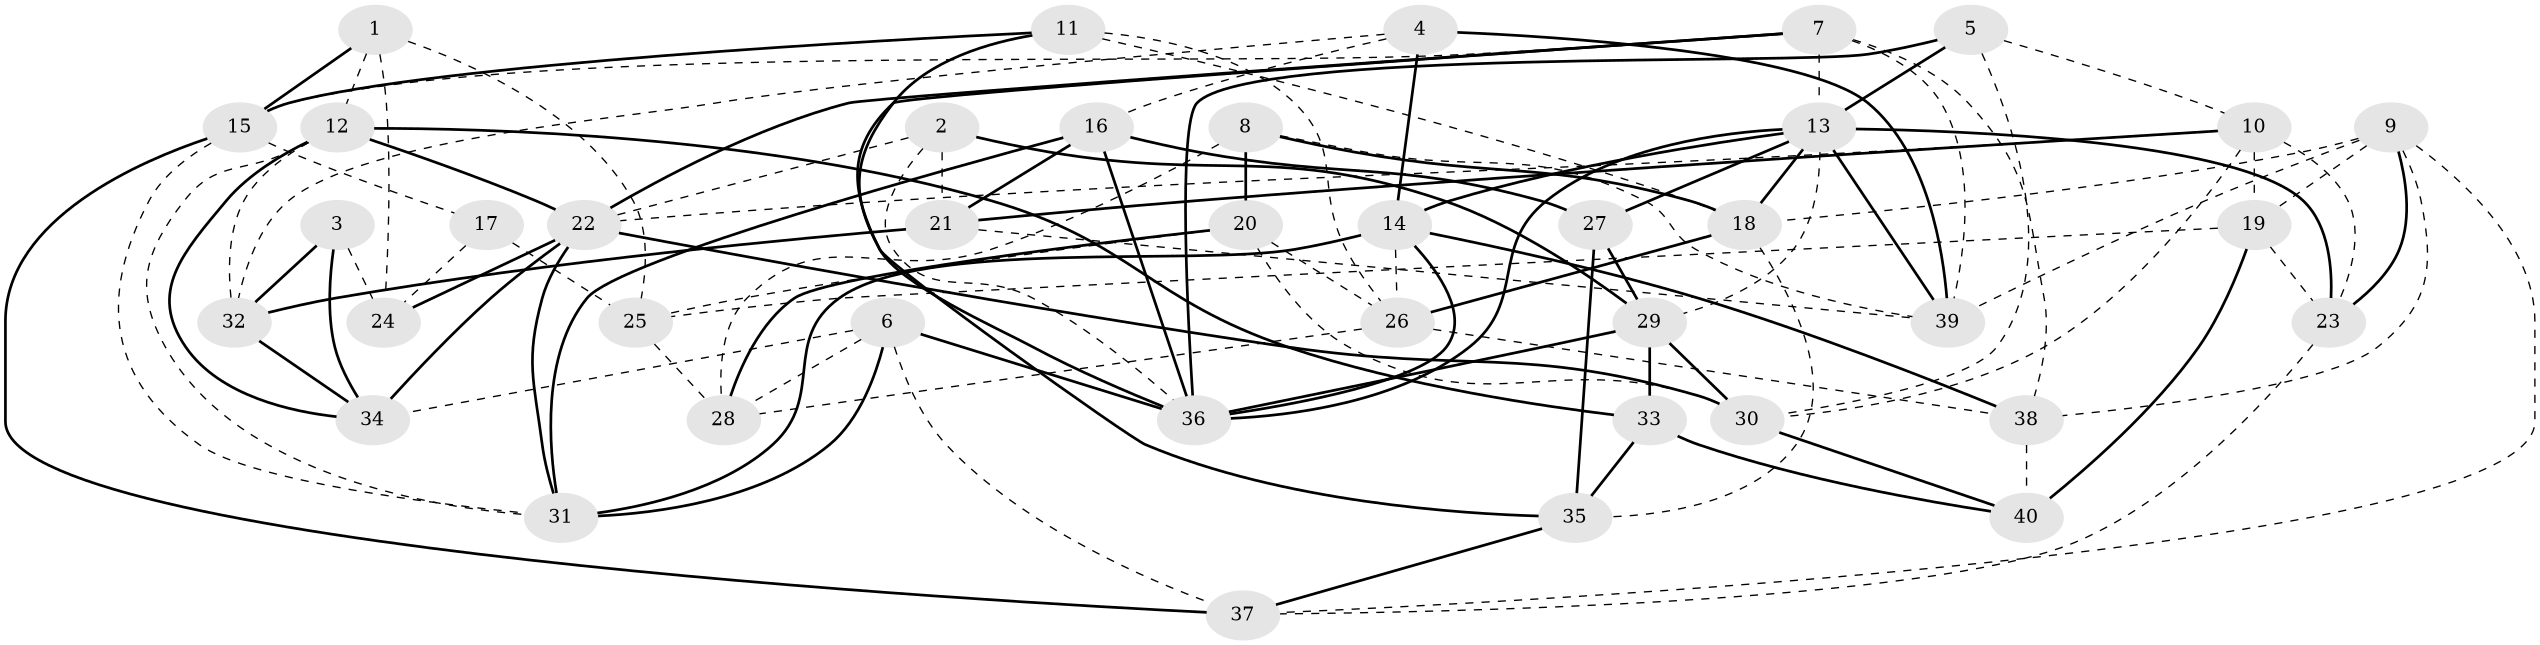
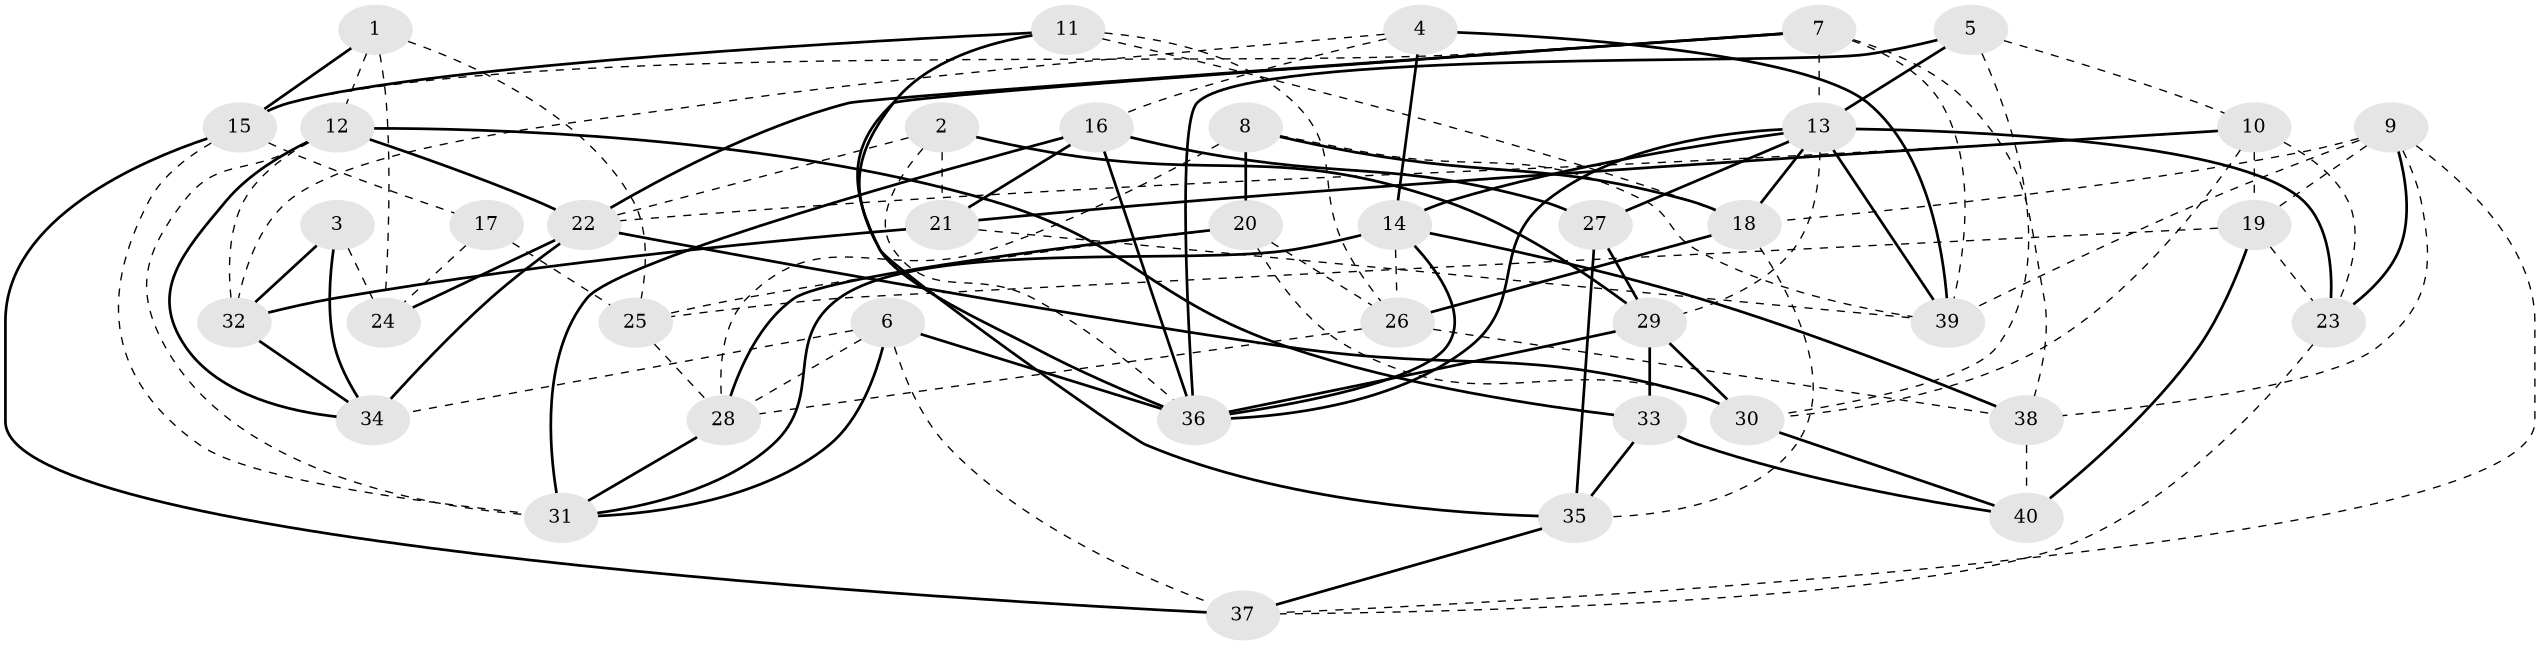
(533, 368) -> (643, 469)
